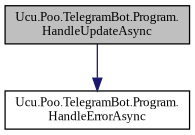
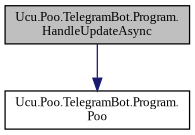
(97, 110) -> (97, 110)
